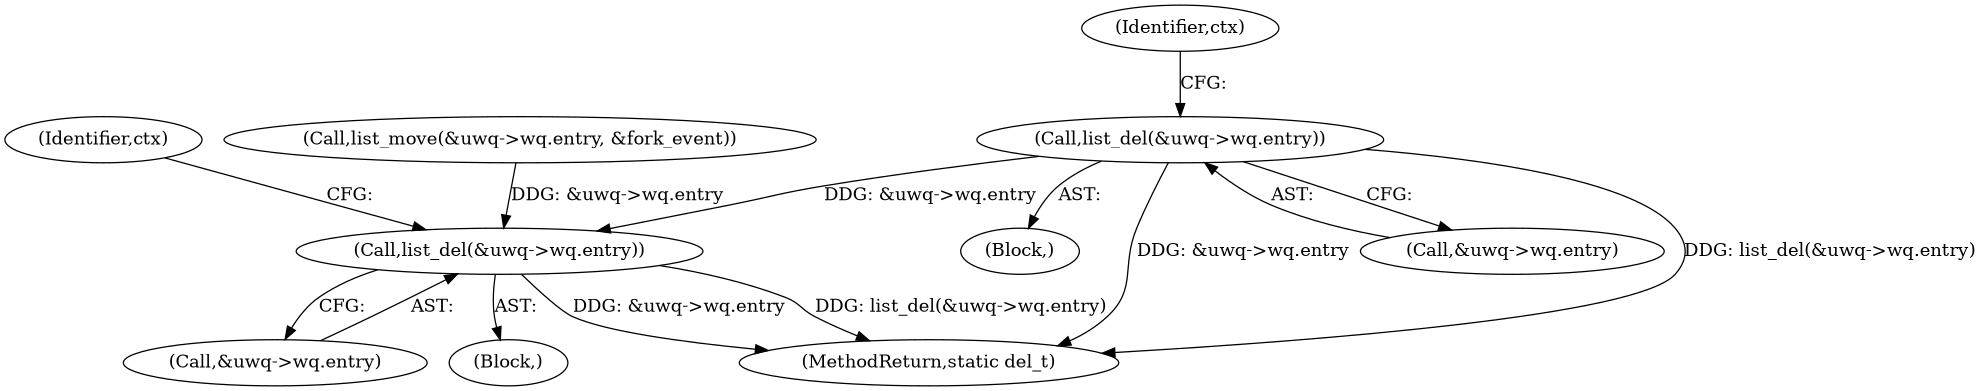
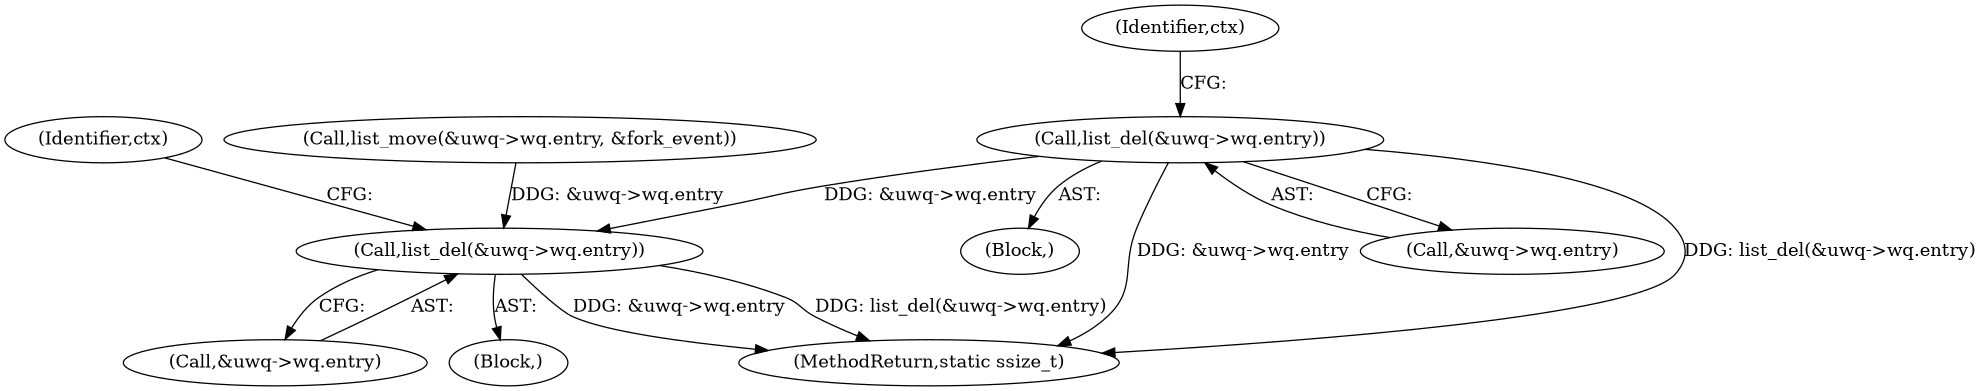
(929, 363) -> (929, 363)
